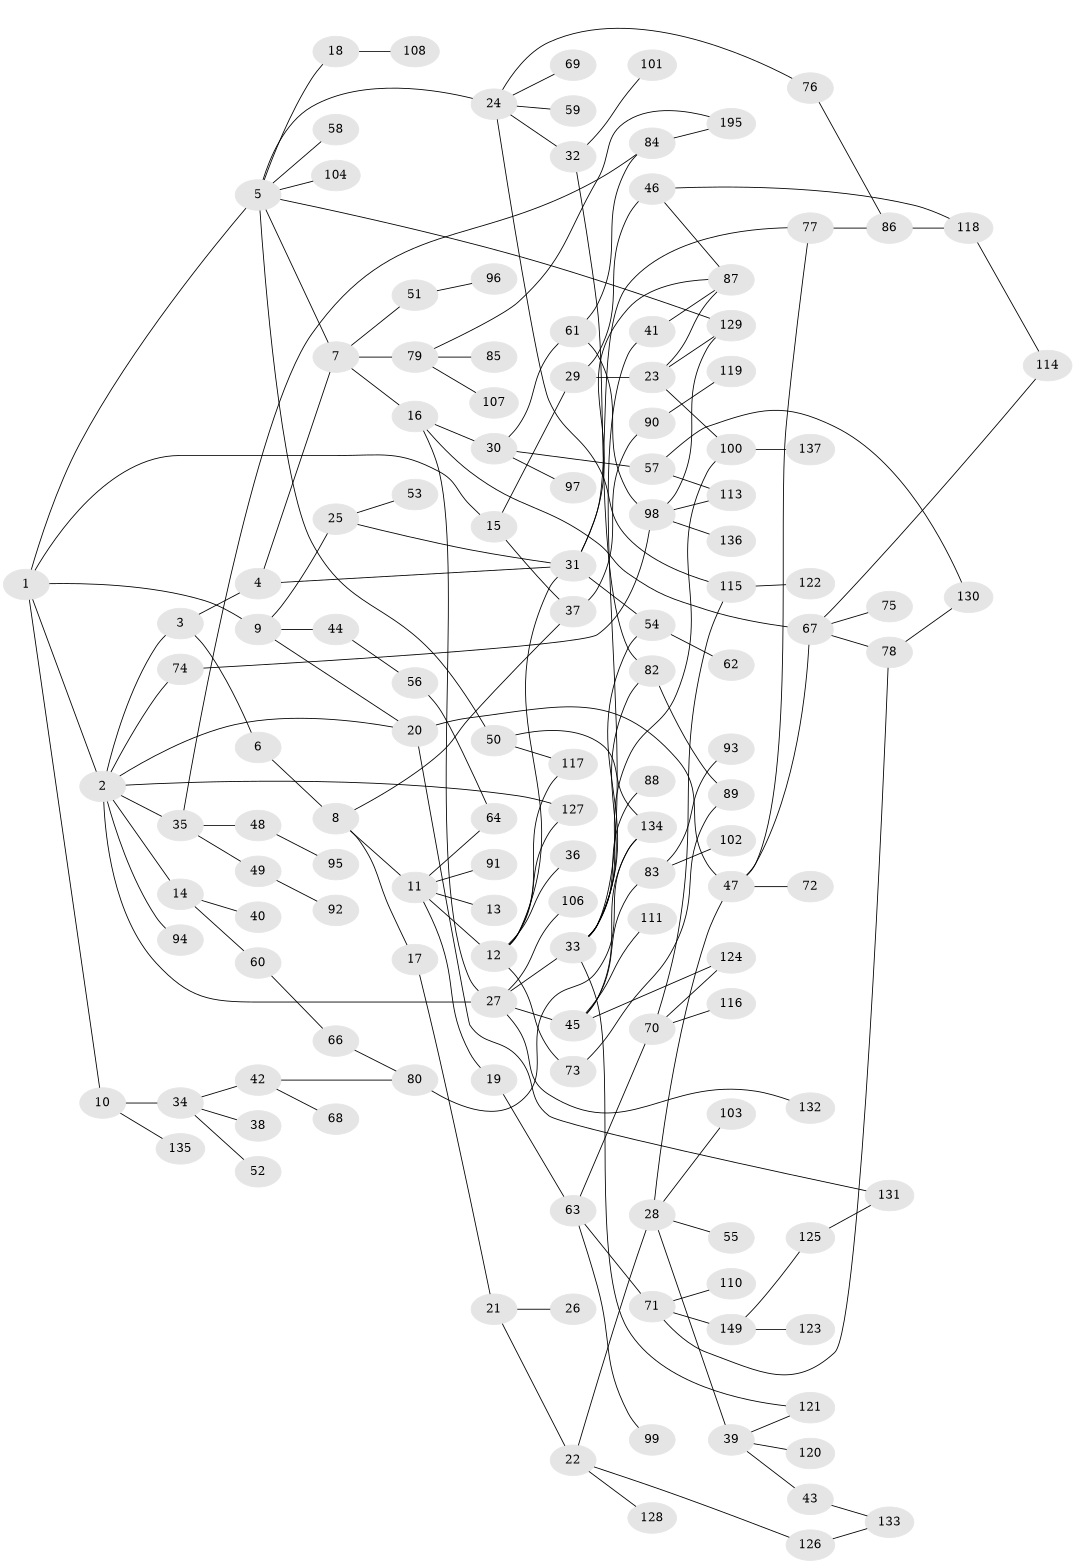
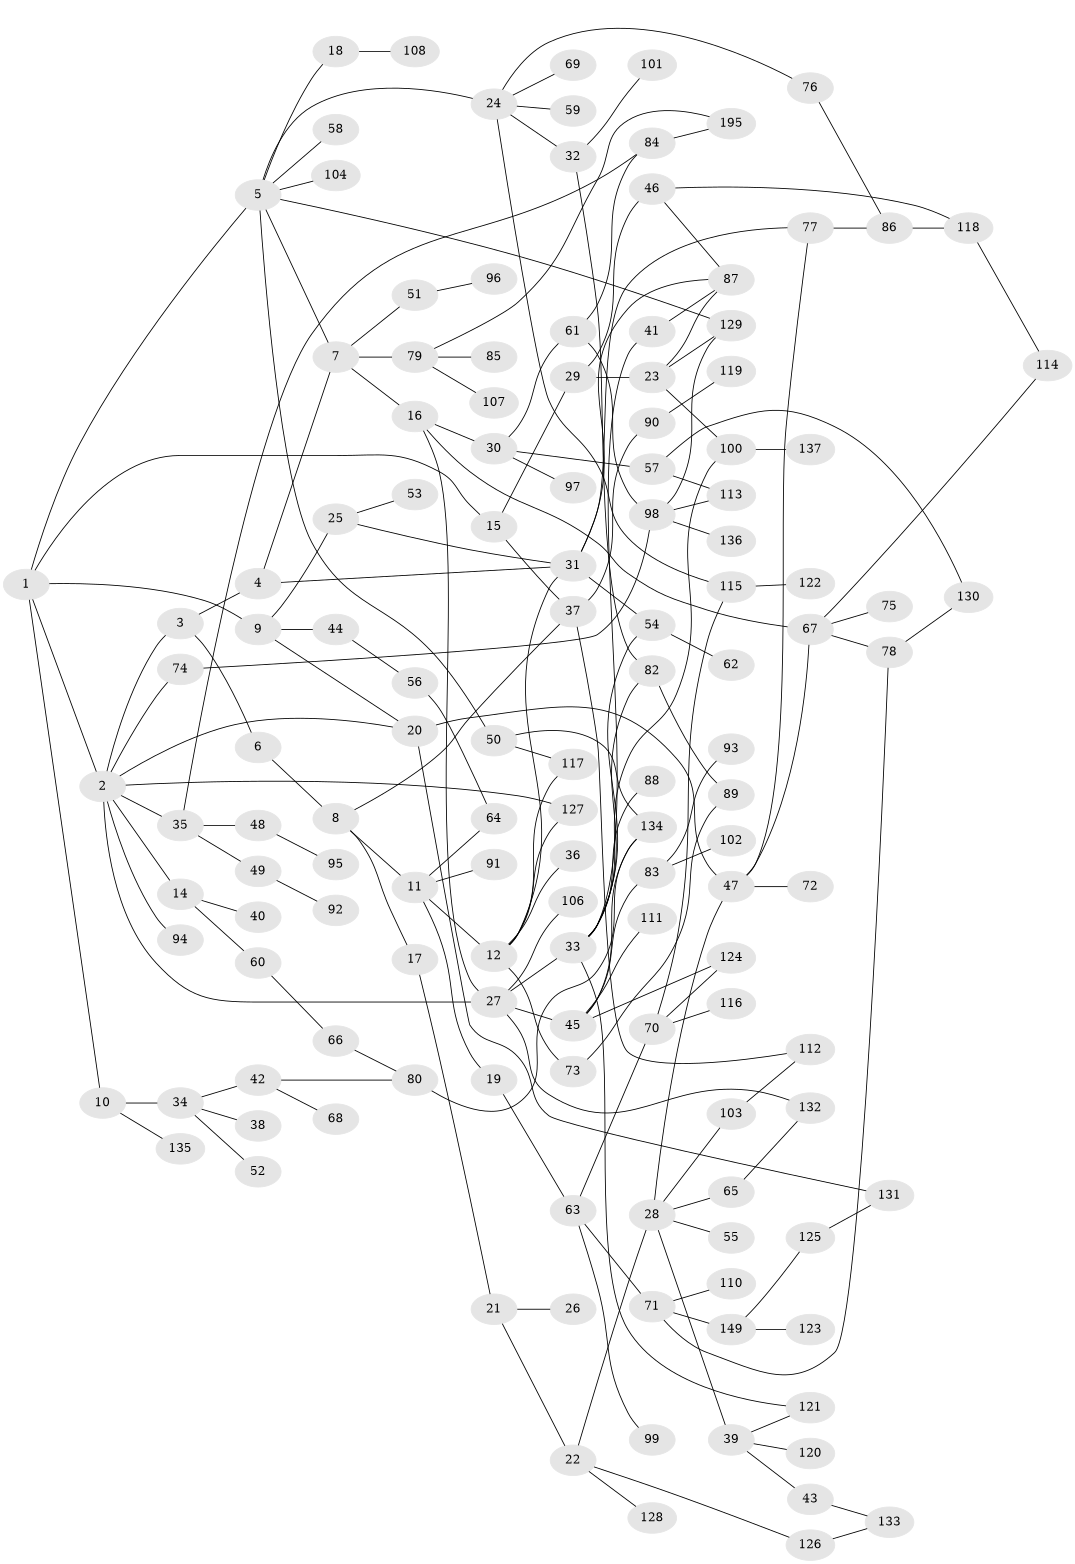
(494, 910) -> none
none -> (810, 1050)
none -> (731, 1192)
